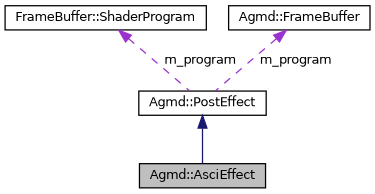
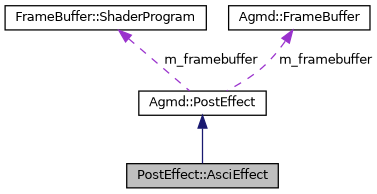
(199, 60) -> (209, 60)
(294, 60) -> (323, 60)
(203, 176) -> (203, 176)
